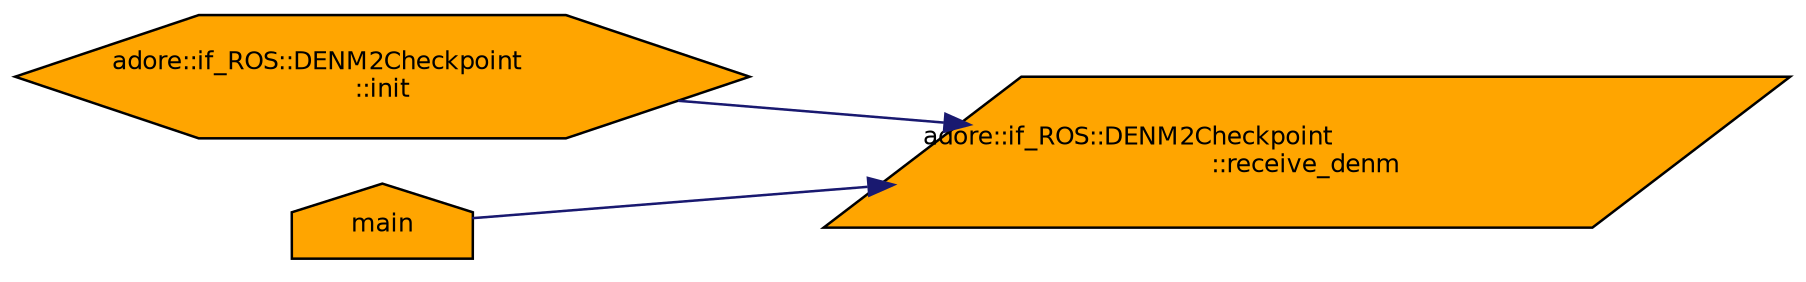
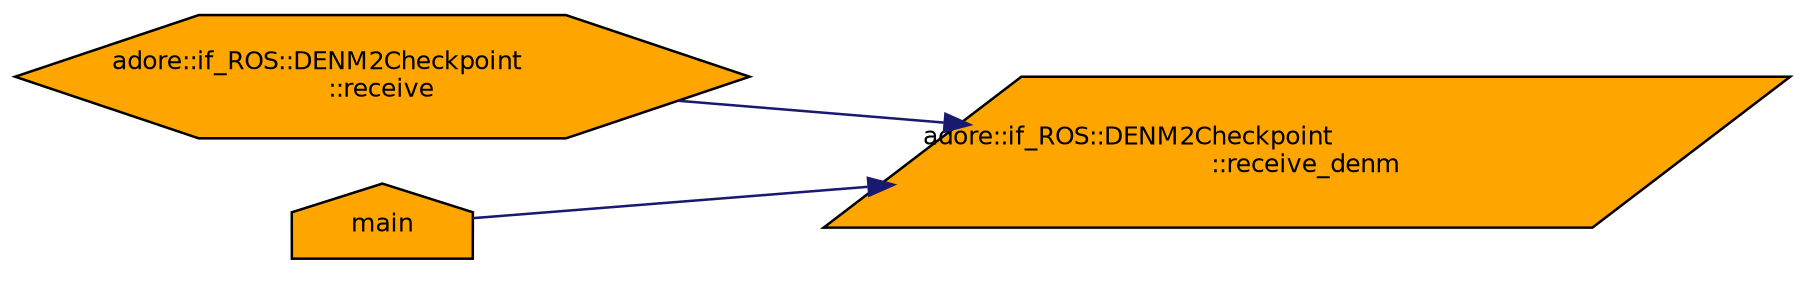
(382, 77) -> (382, 77)
